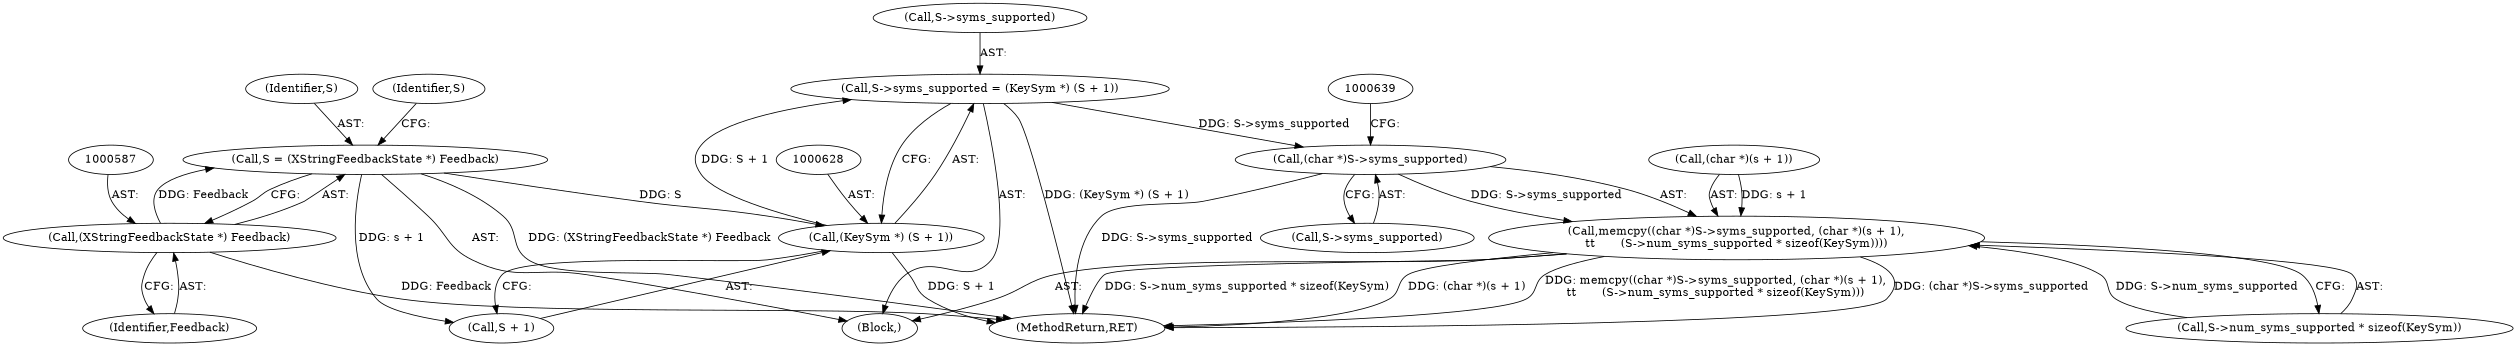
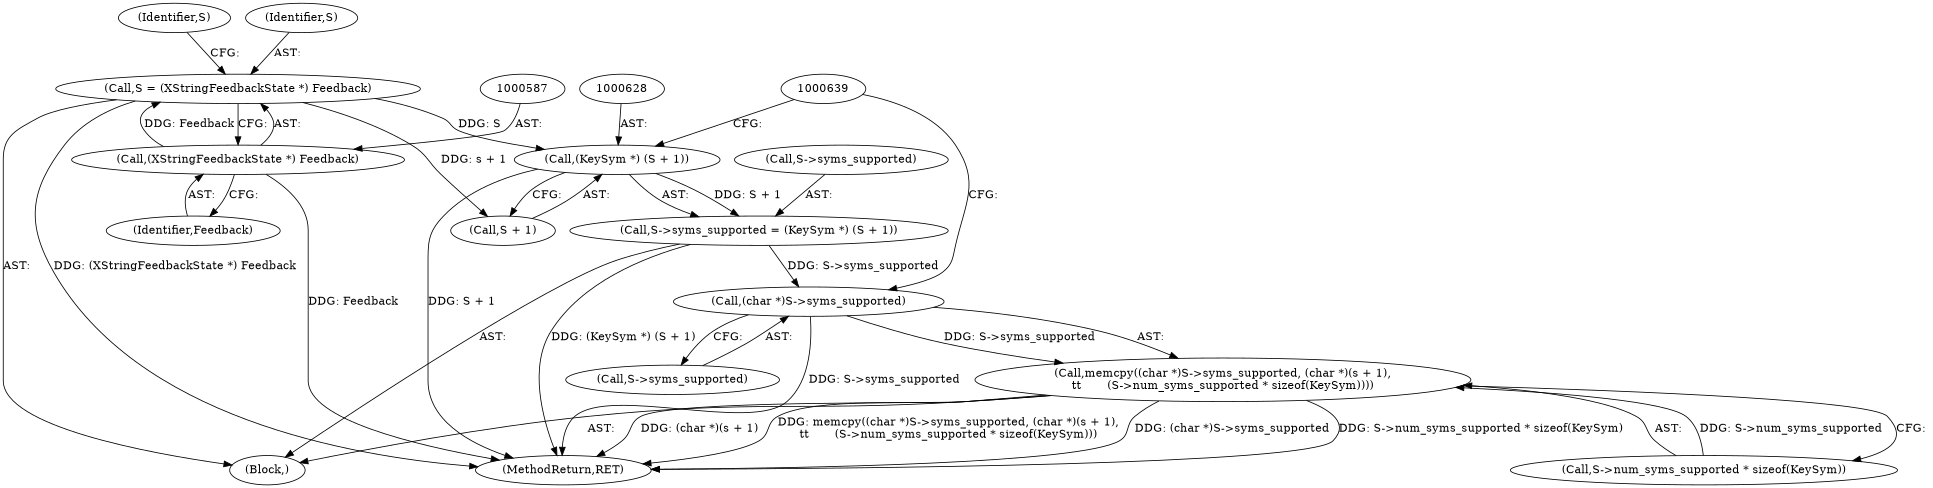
(900, 149) -> (729, 122)
(1734, 160) -> none
